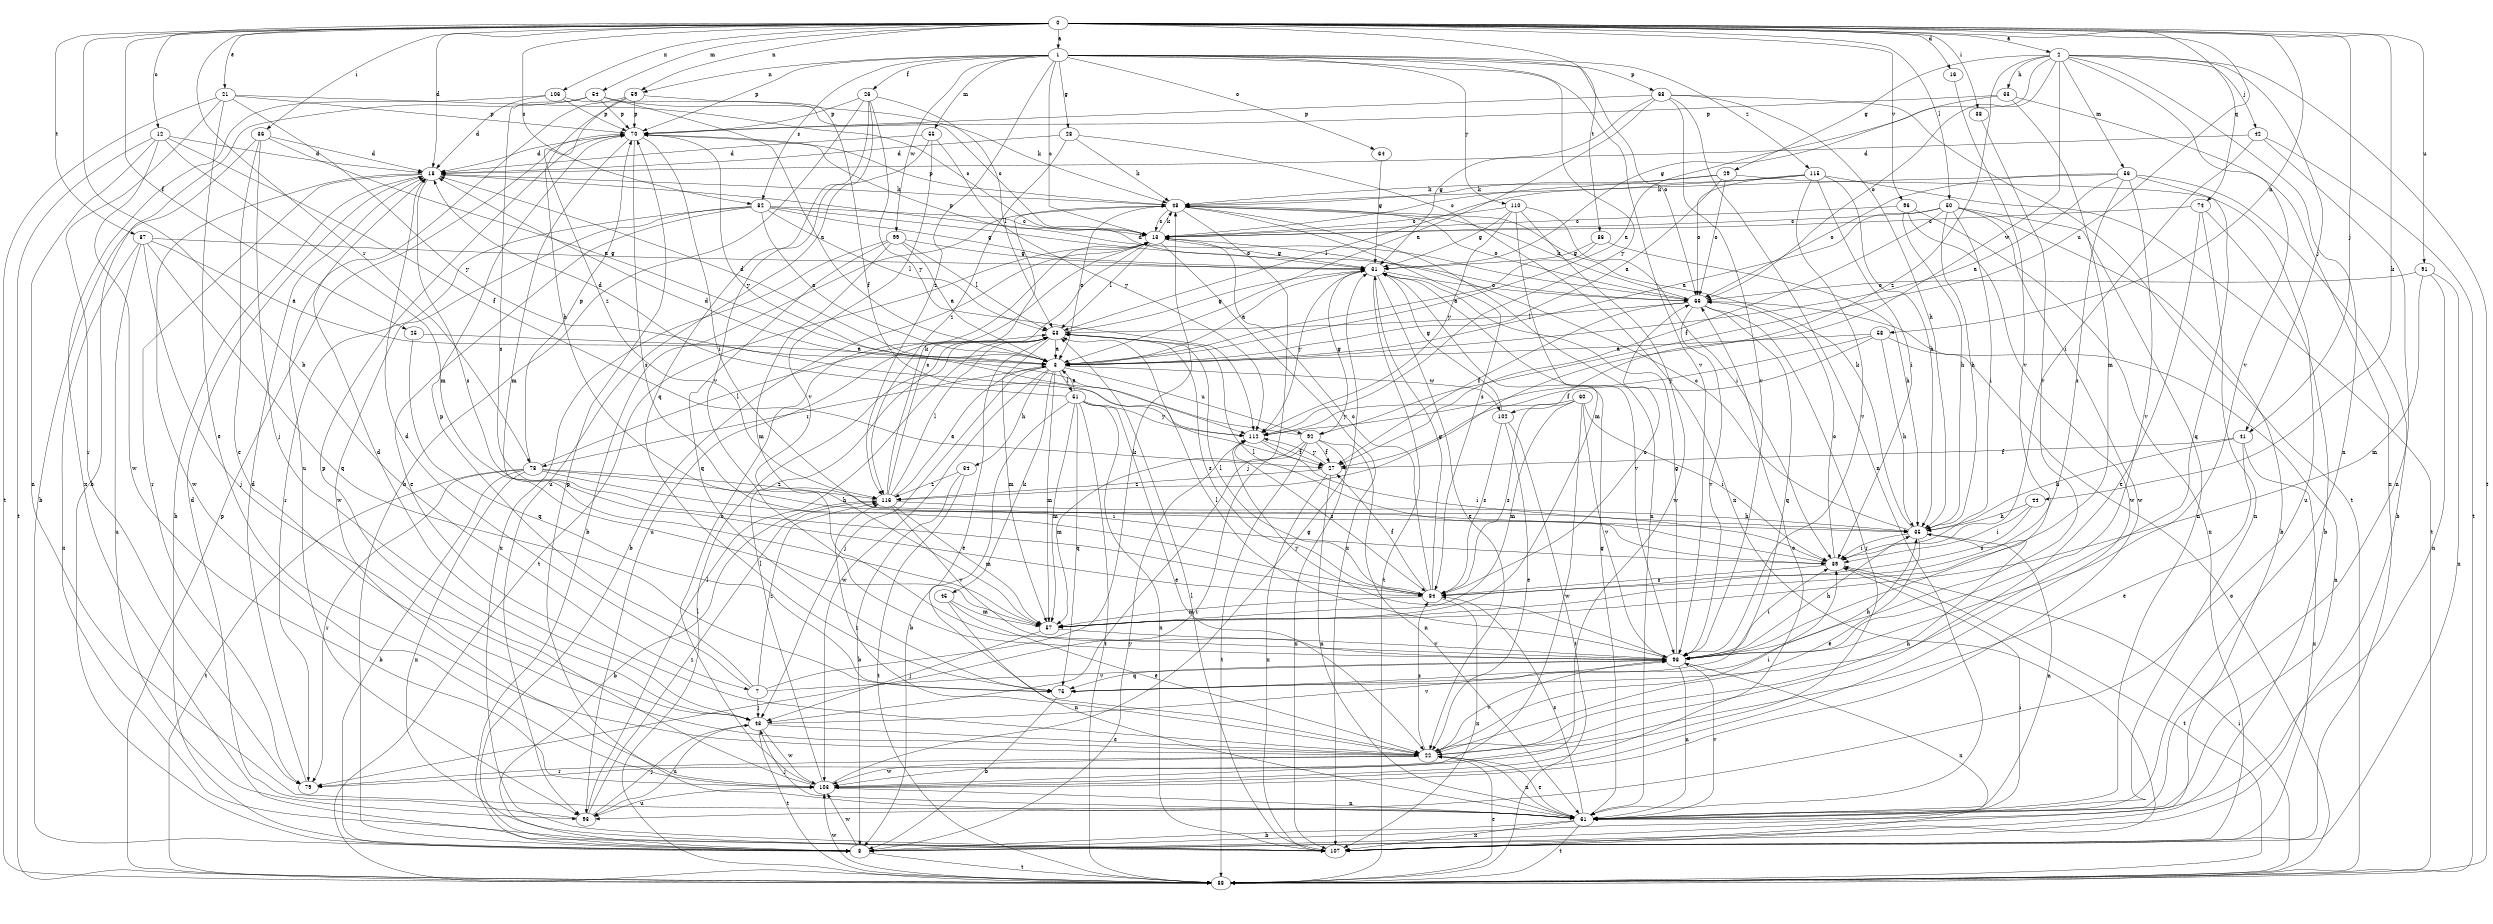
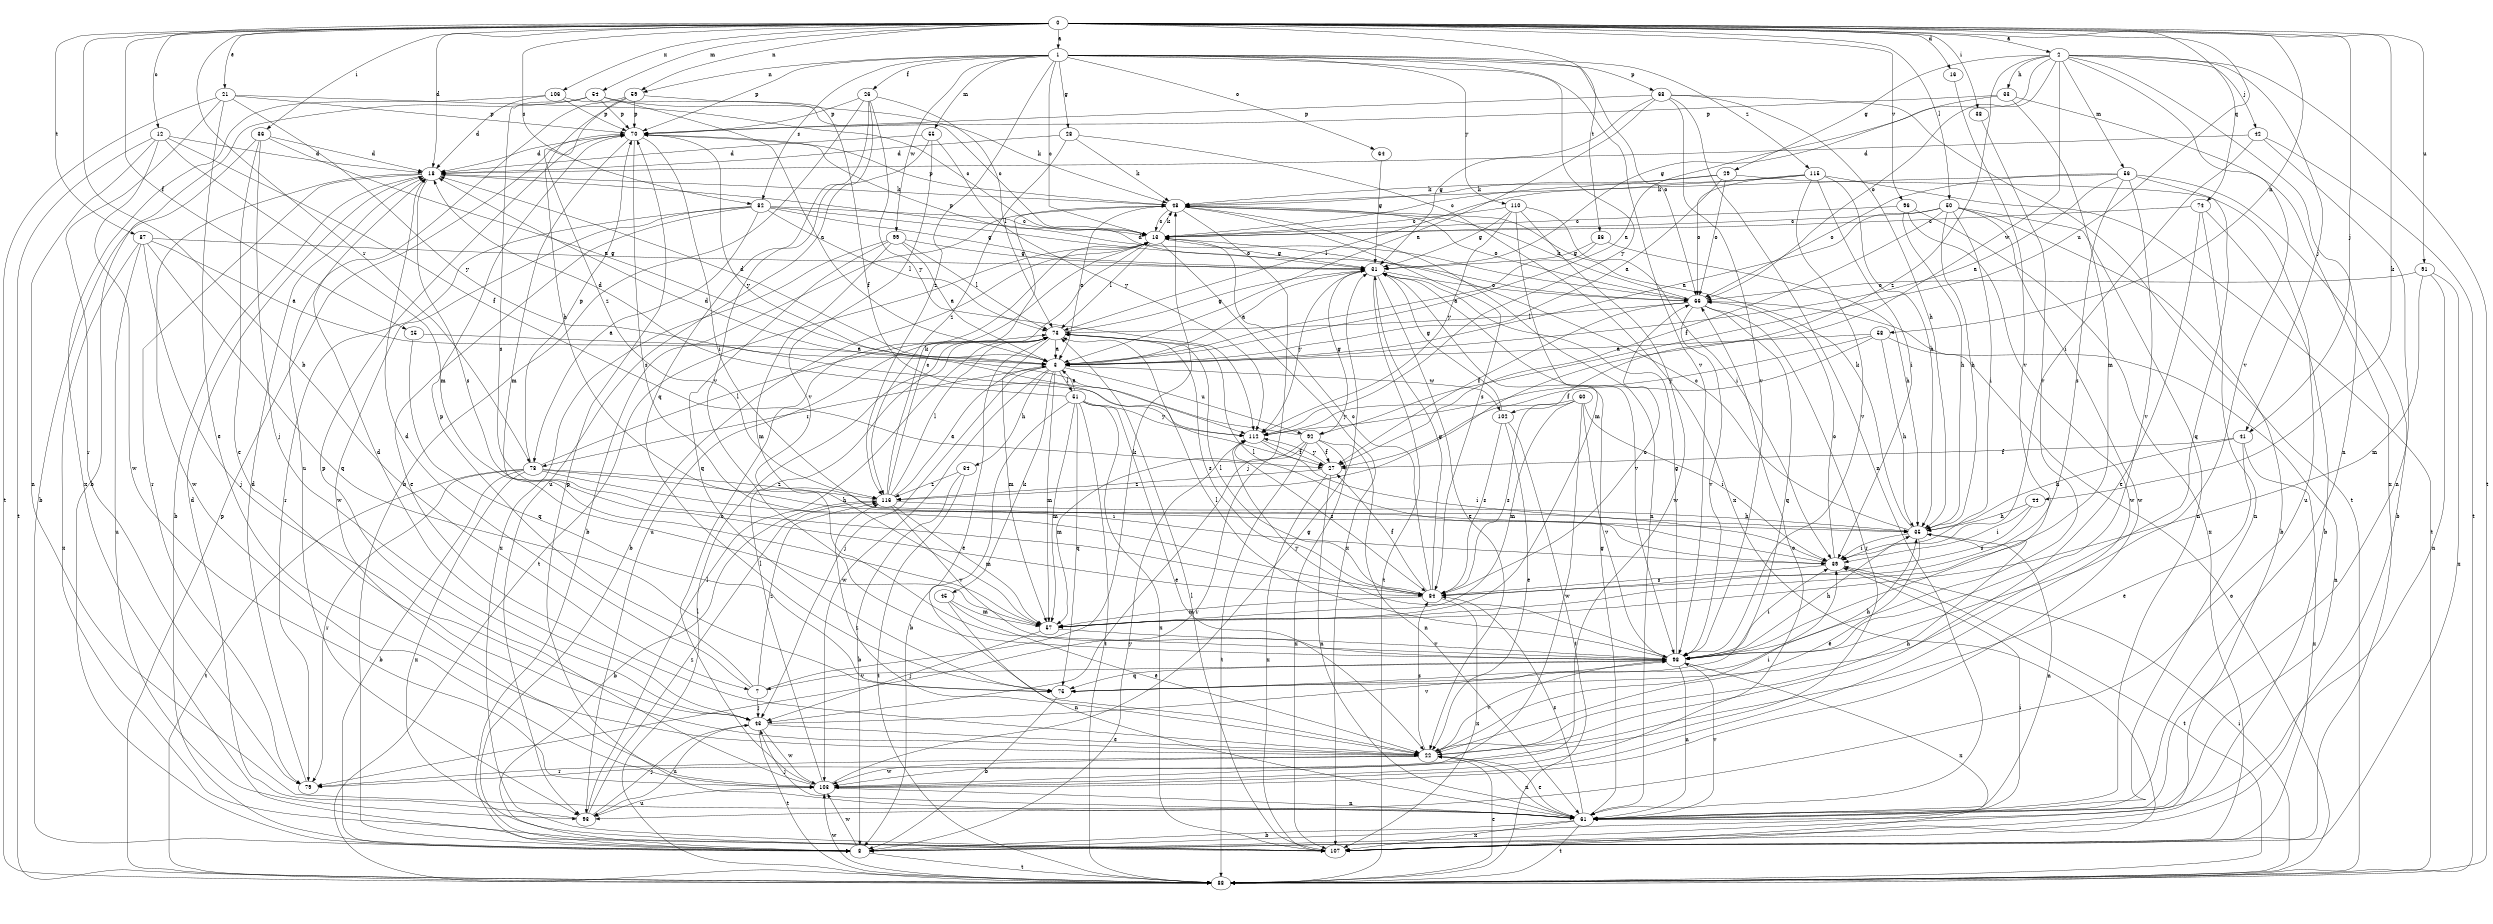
(871, 321) -> (627, 317)
(1056, 333) -> (1056, 333)
(1103, 673) -> (1150, 669)
